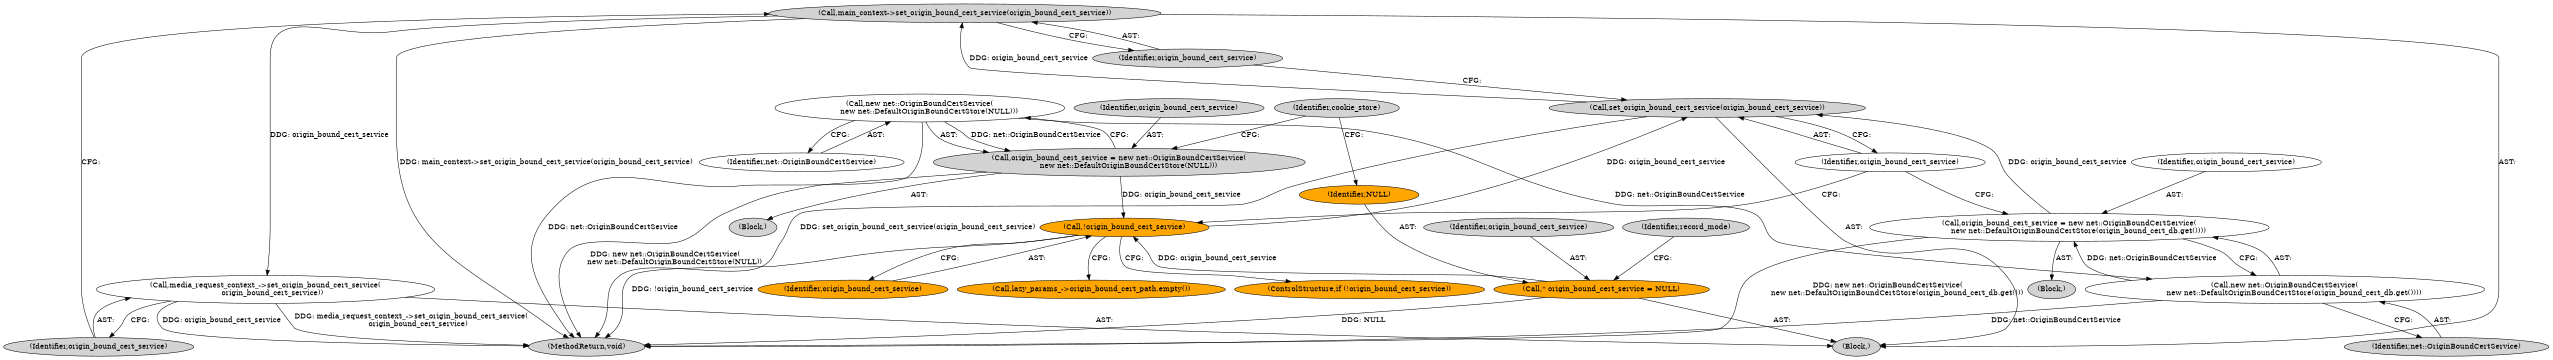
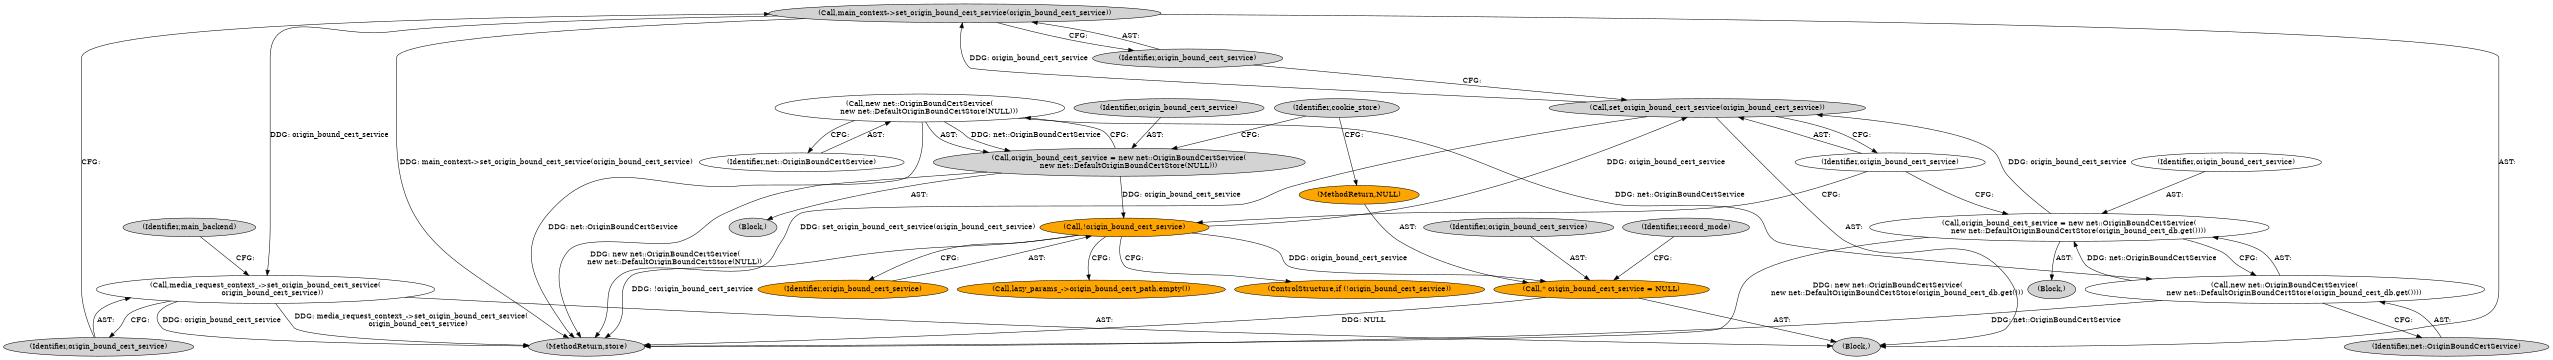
(1359, 195) -> (1359, 195)
none -> (189, 227)
(1336, 274) -> (1361, 273)
(587, 347) -> (587, 347)
